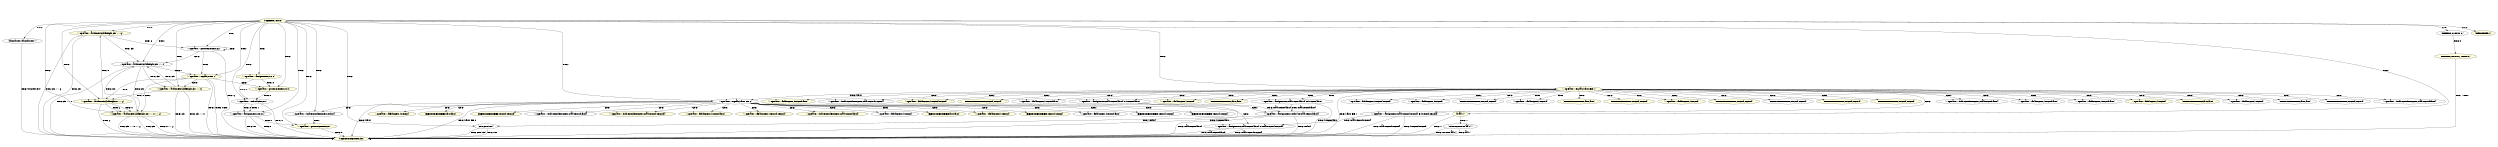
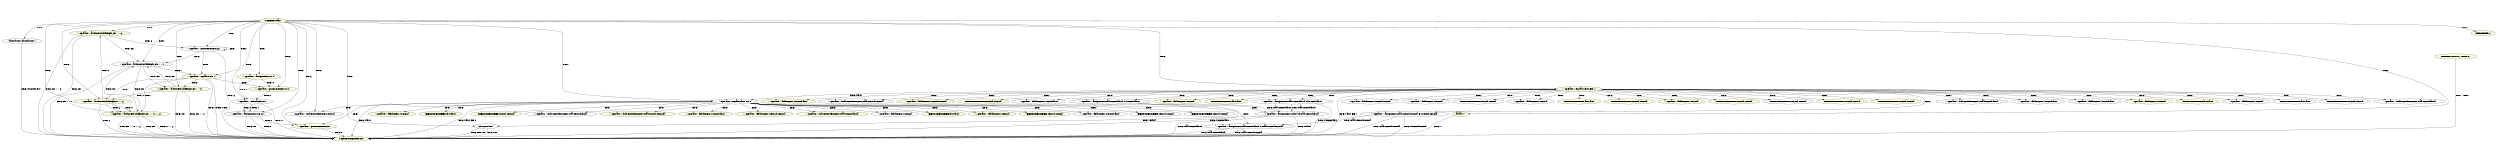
(273, 21) -> (273, 21)
(2452, 33) -> none
(1460, 114) -> (1460, 114)
(314, 119) -> (516, 102)
(1460, 126) -> none
